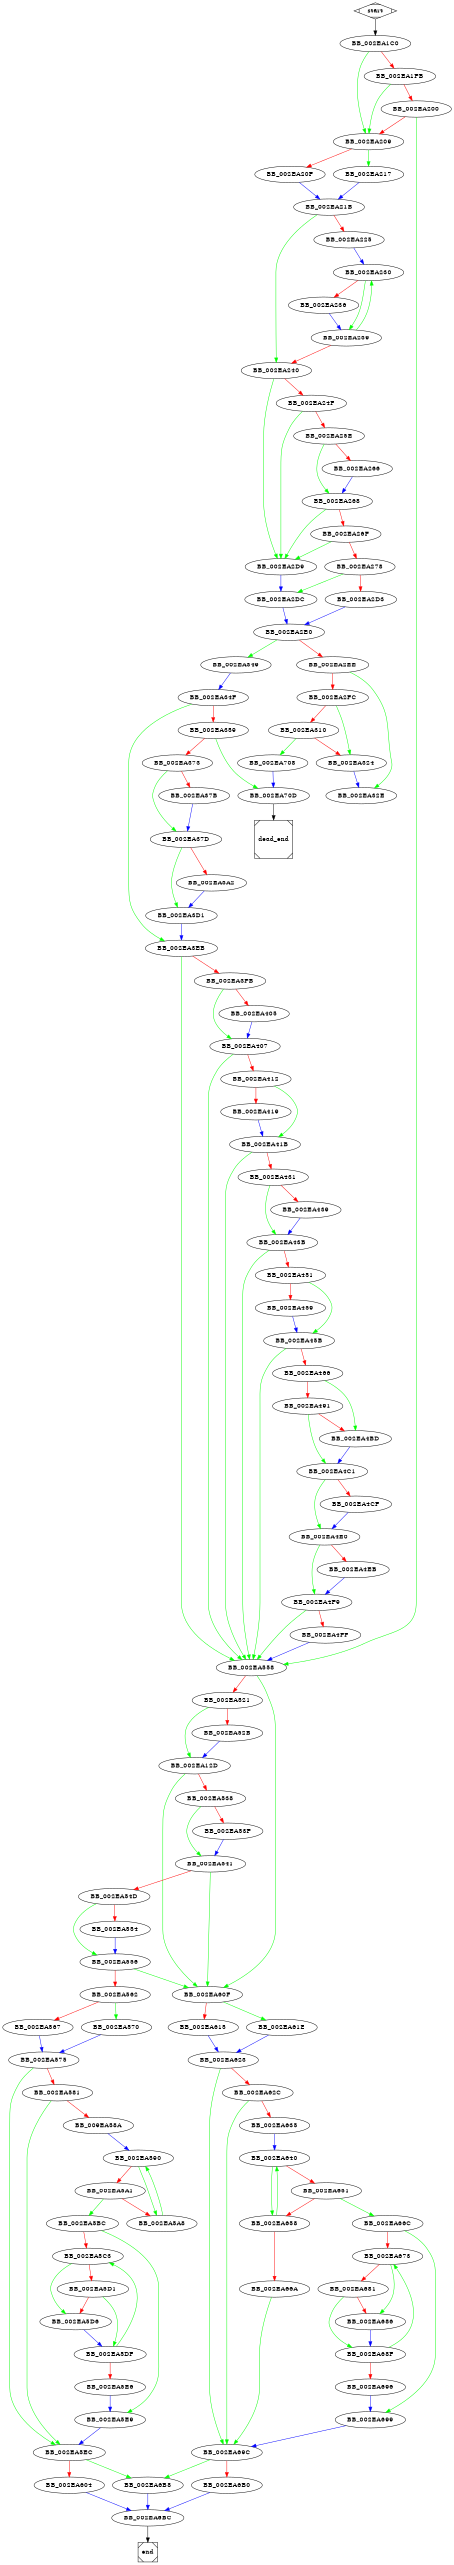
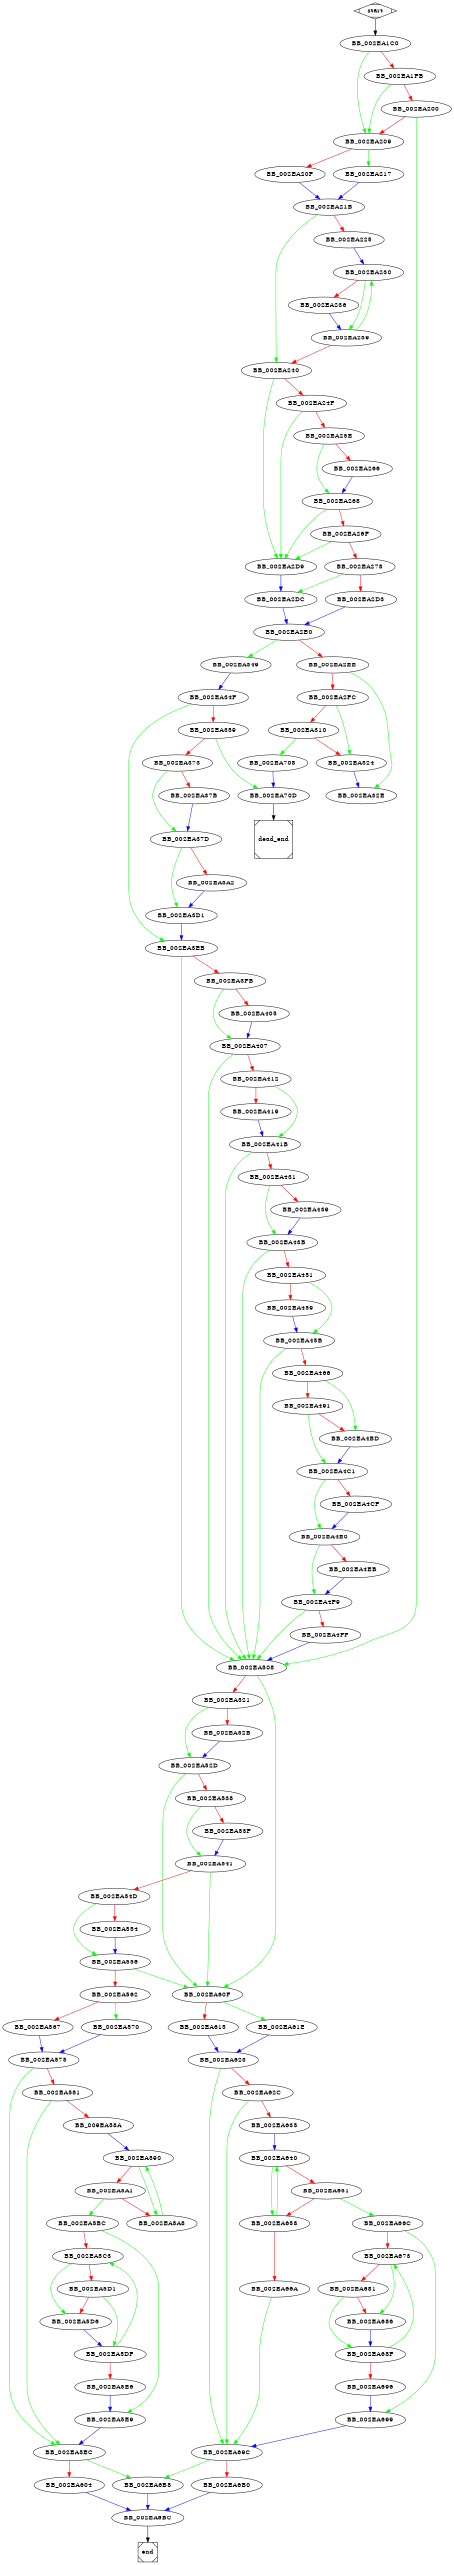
(251, 1668) -> (251, 1668)
(195, 1766) -> (195, 1766)
